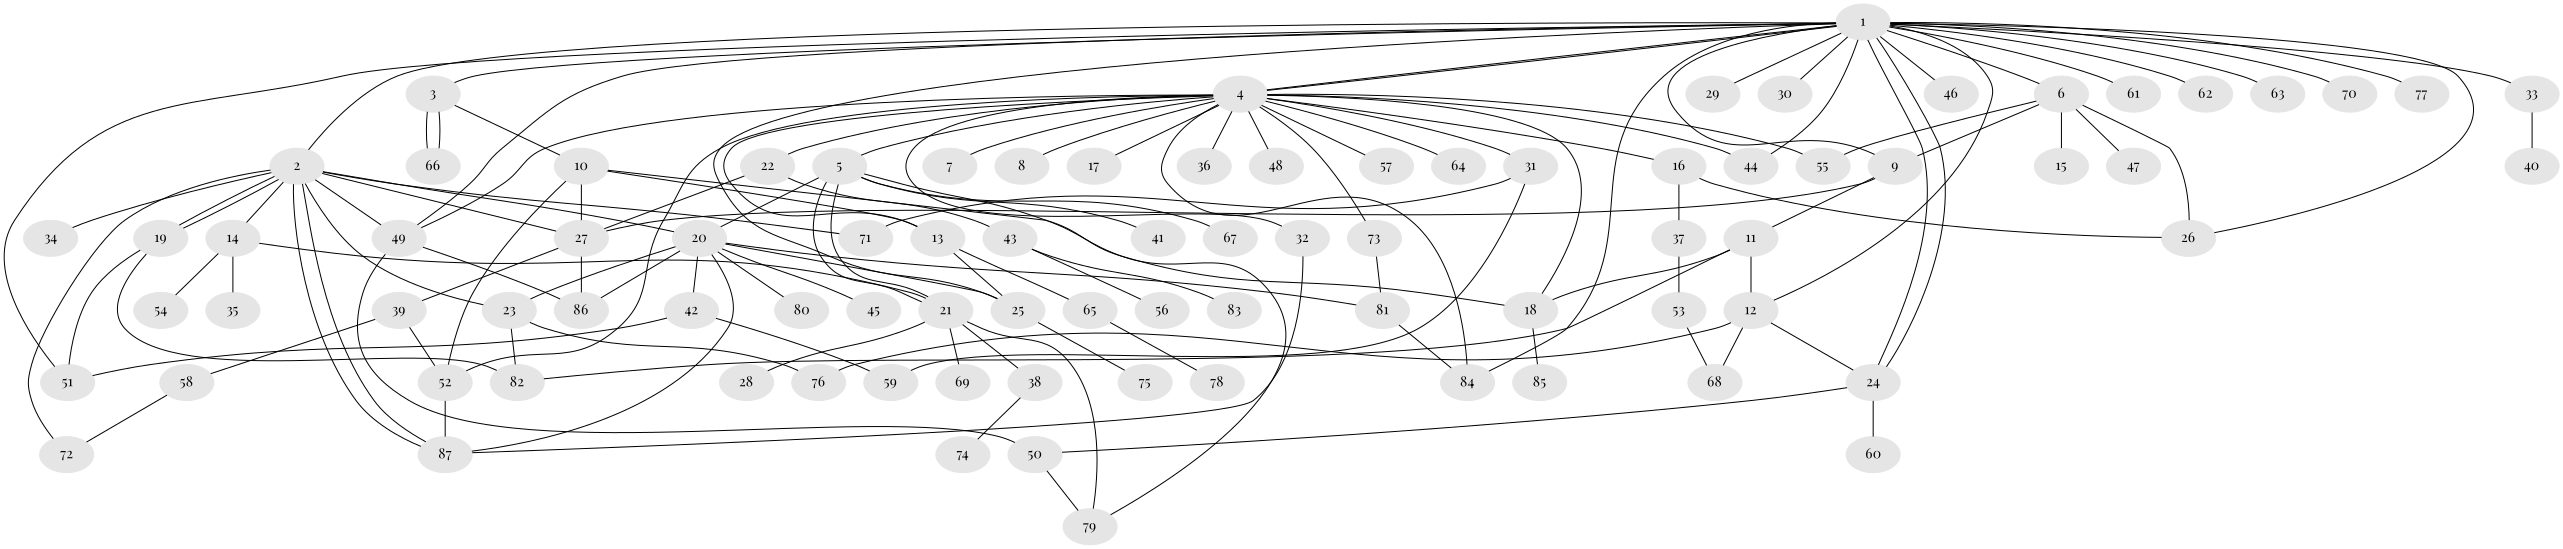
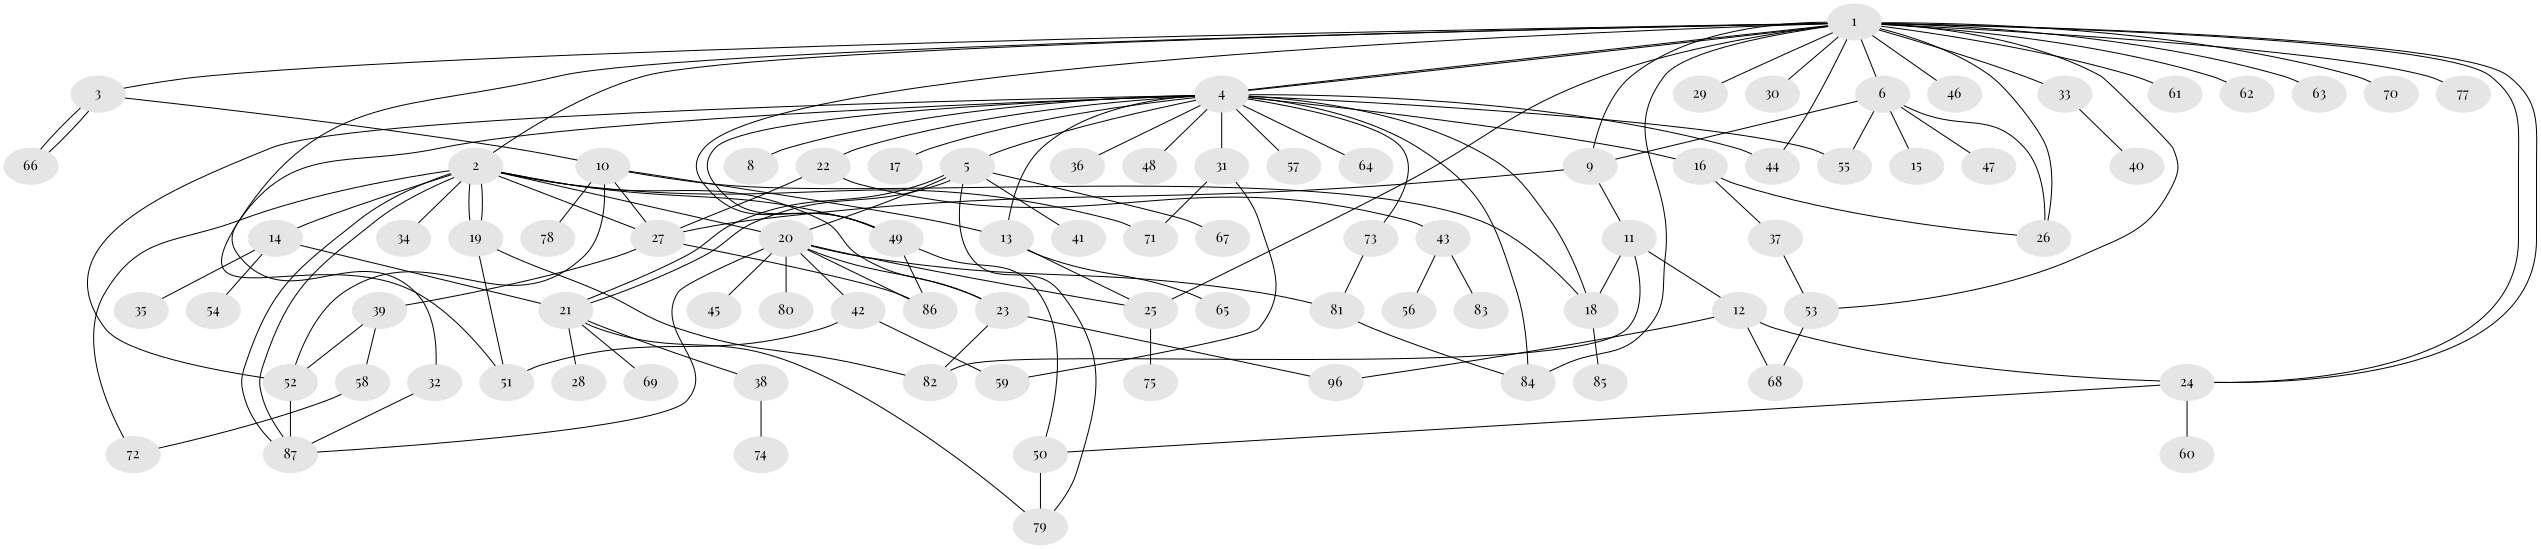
(950, 166) -> none
(1952, 173) -> (2172, 185)
(1153, 346) -> (578, 199)
(819, 383) -> (1336, 383)
